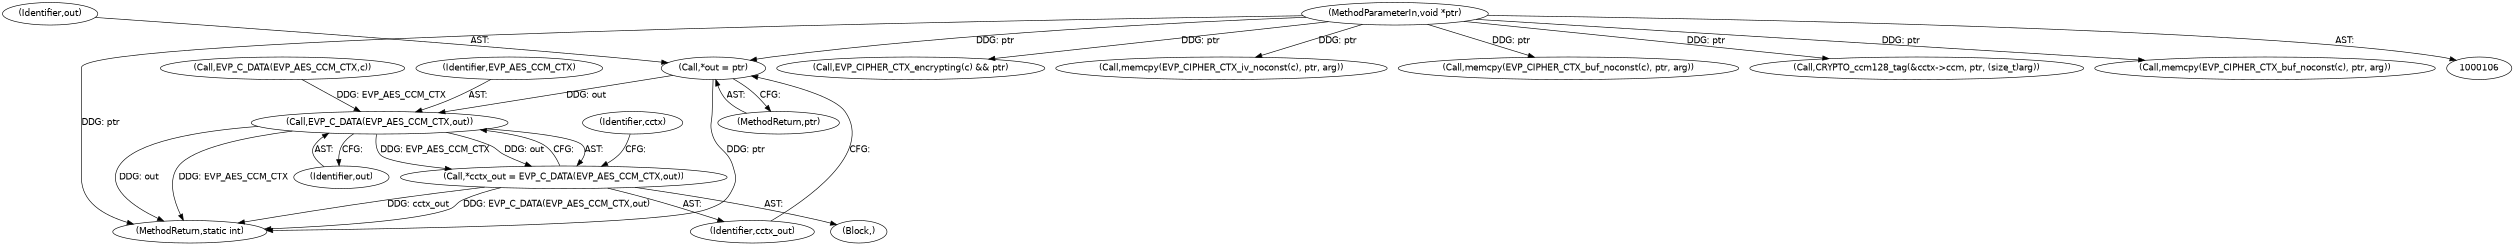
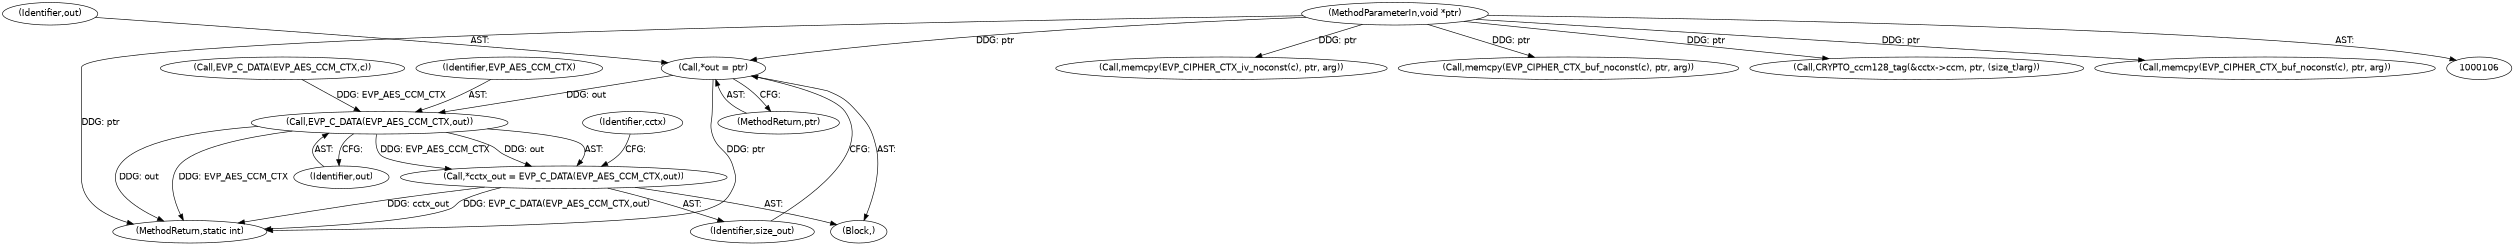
(911, 68) -> none
none -> (856, 110)
(529, 139) -> none
(752, 232) -> (752, 232)
